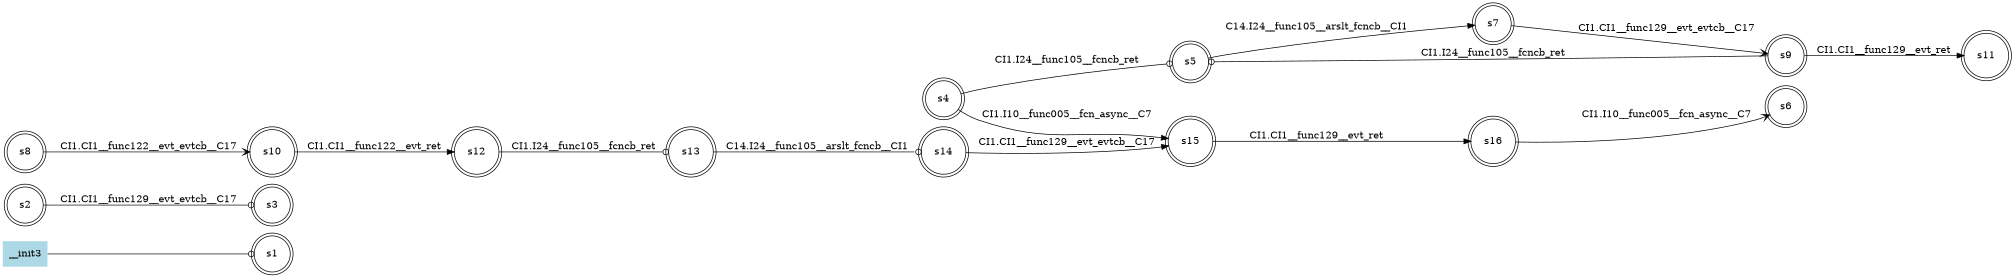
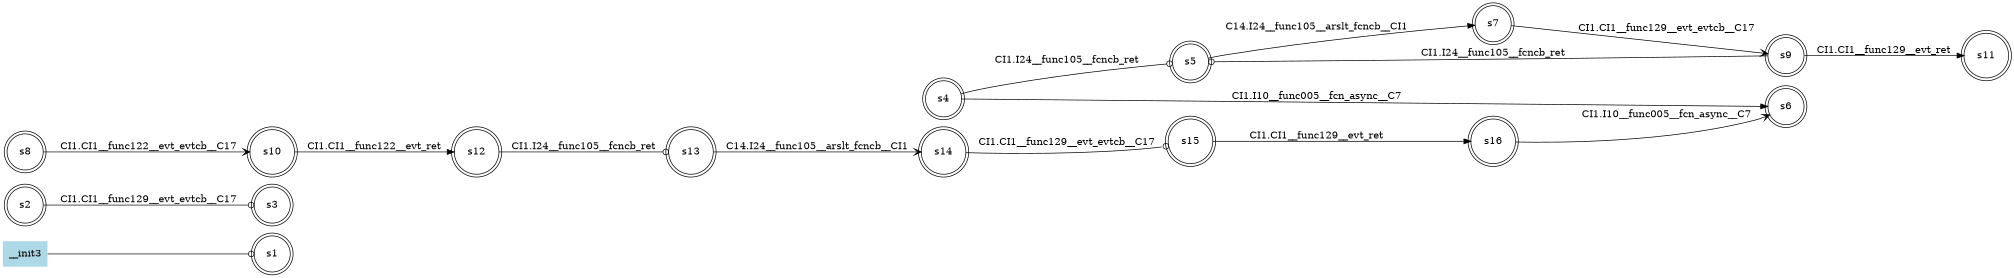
(1058, 135) -> (1361, 103)
(814, 152) -> (814, 152)
(1064, 153) -> (1064, 153)
